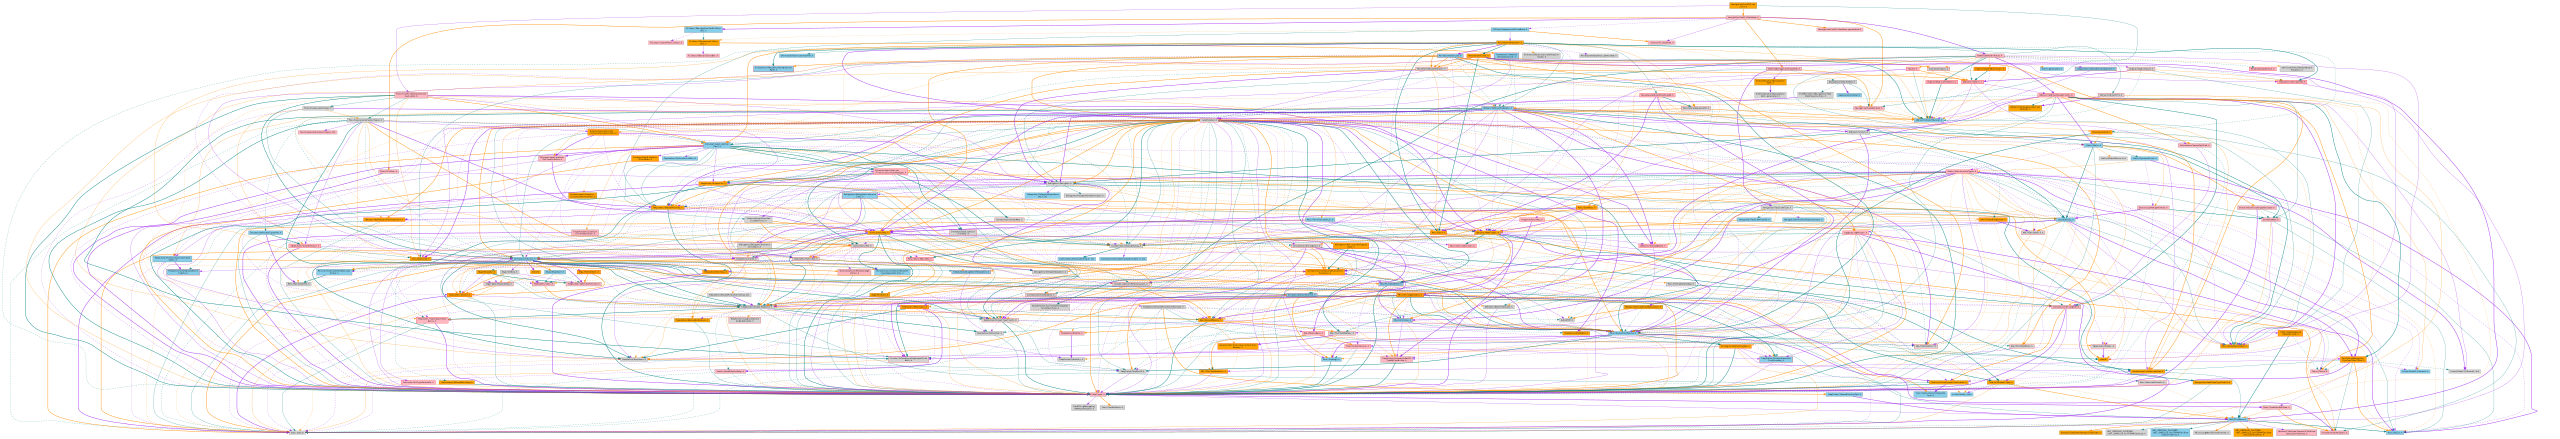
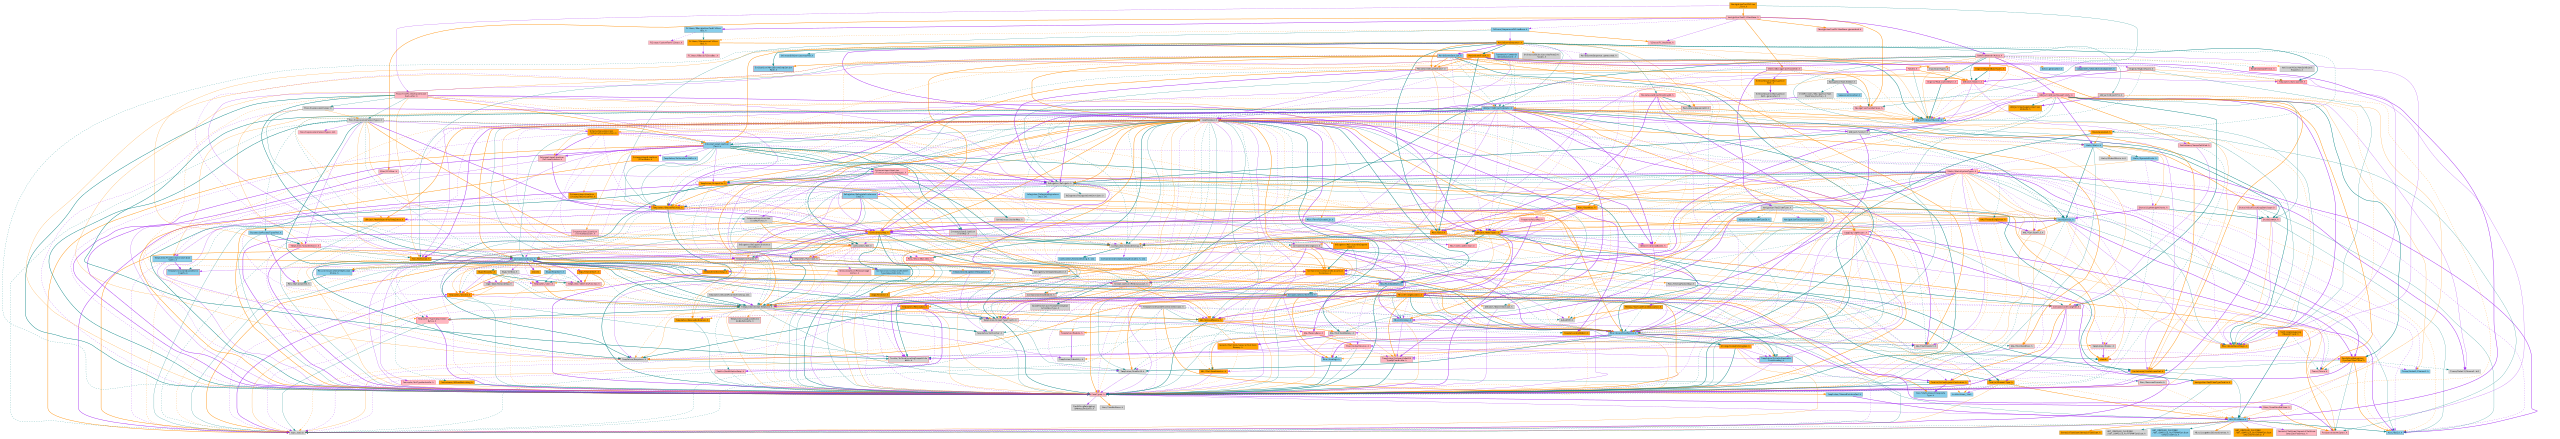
(1391, 144) -> none
